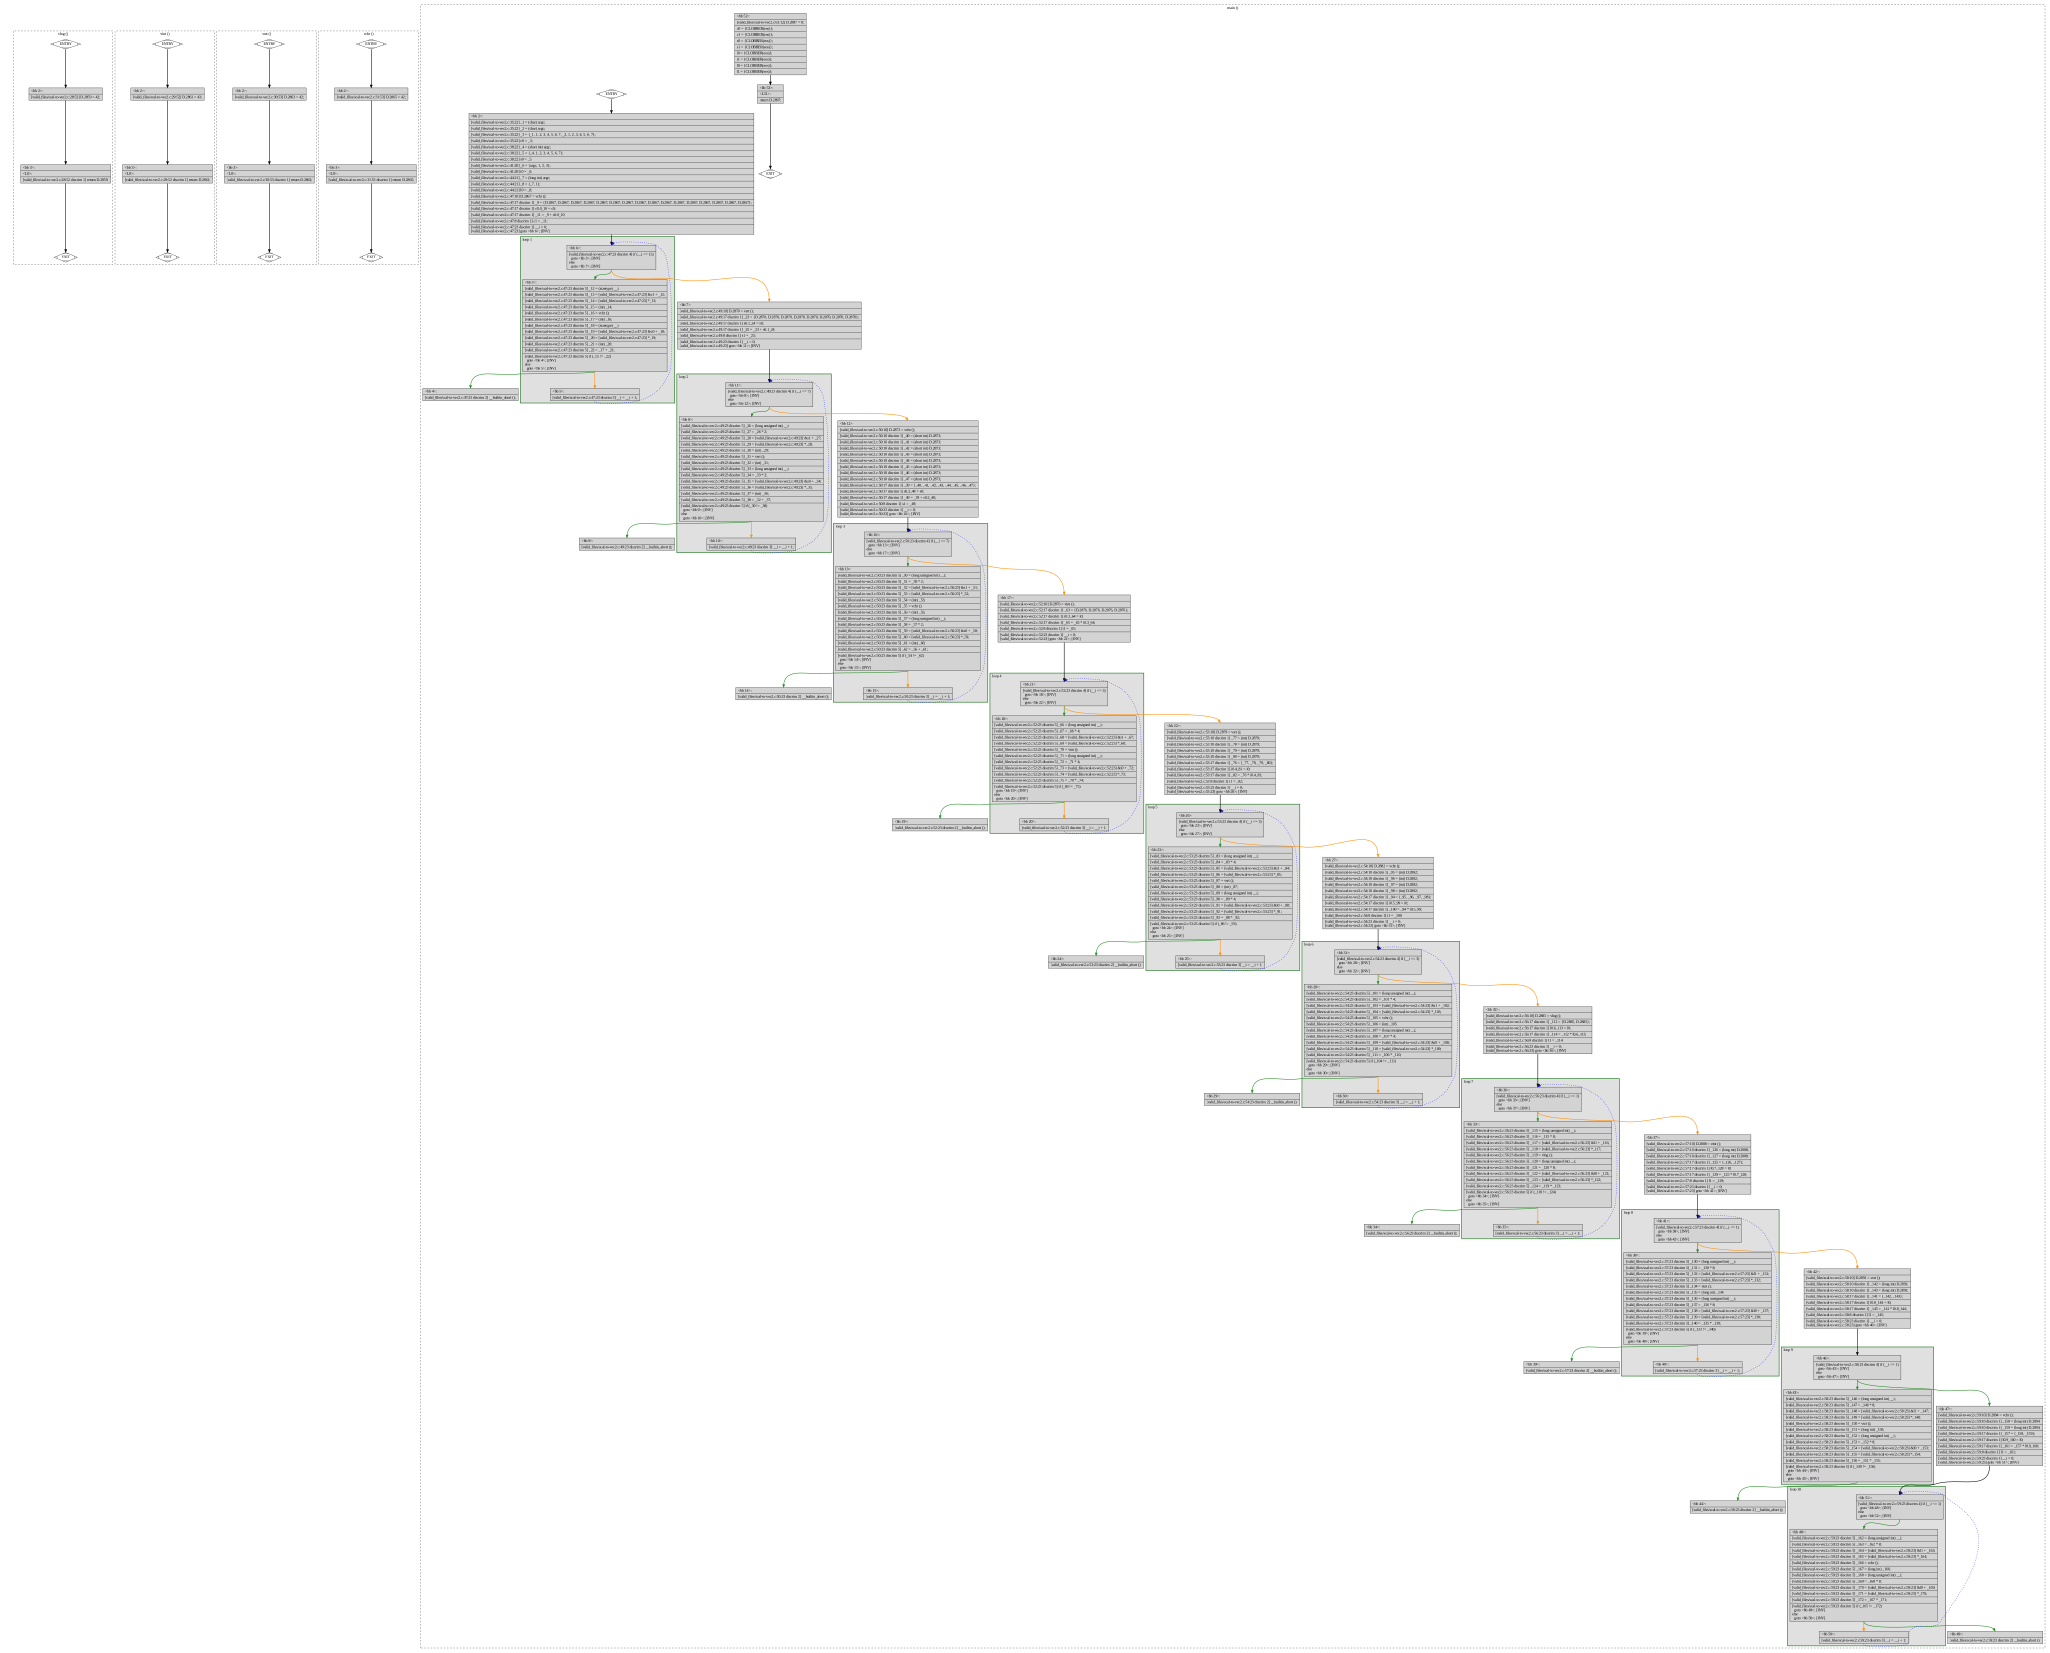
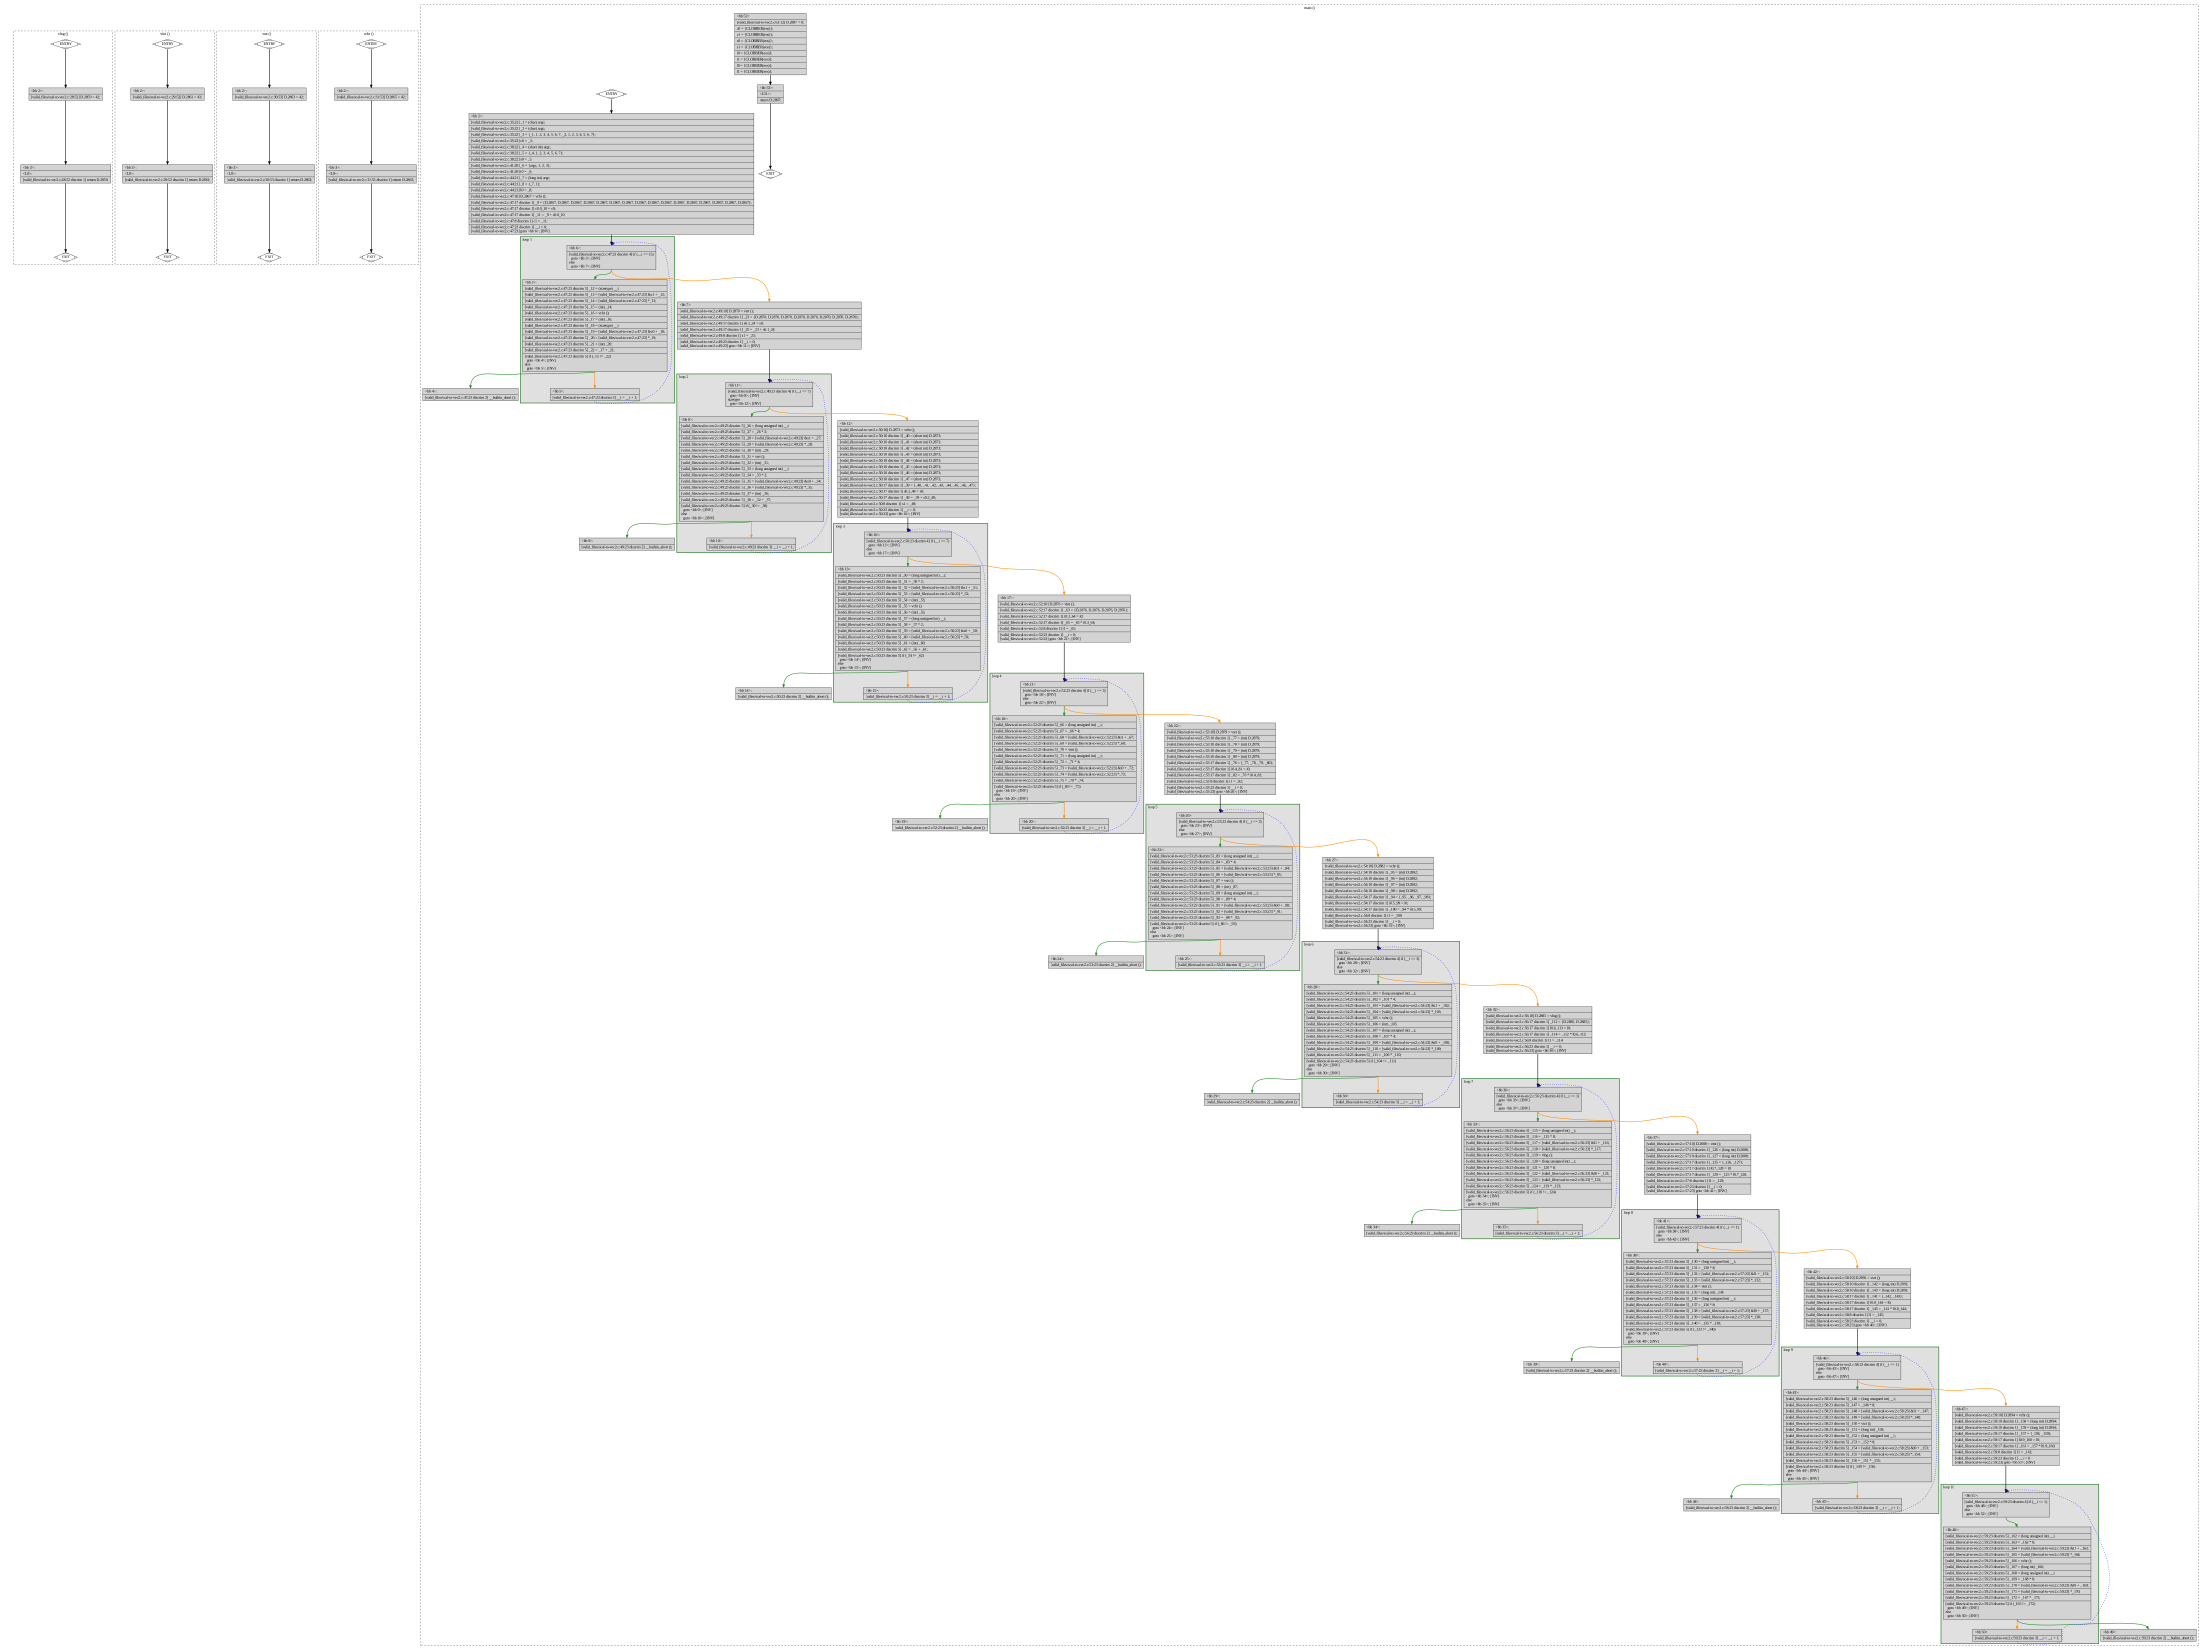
(731, 400) -> (734, 400)
(1926, 1389) -> (1931, 1389)
none -> (1857, 1505)
